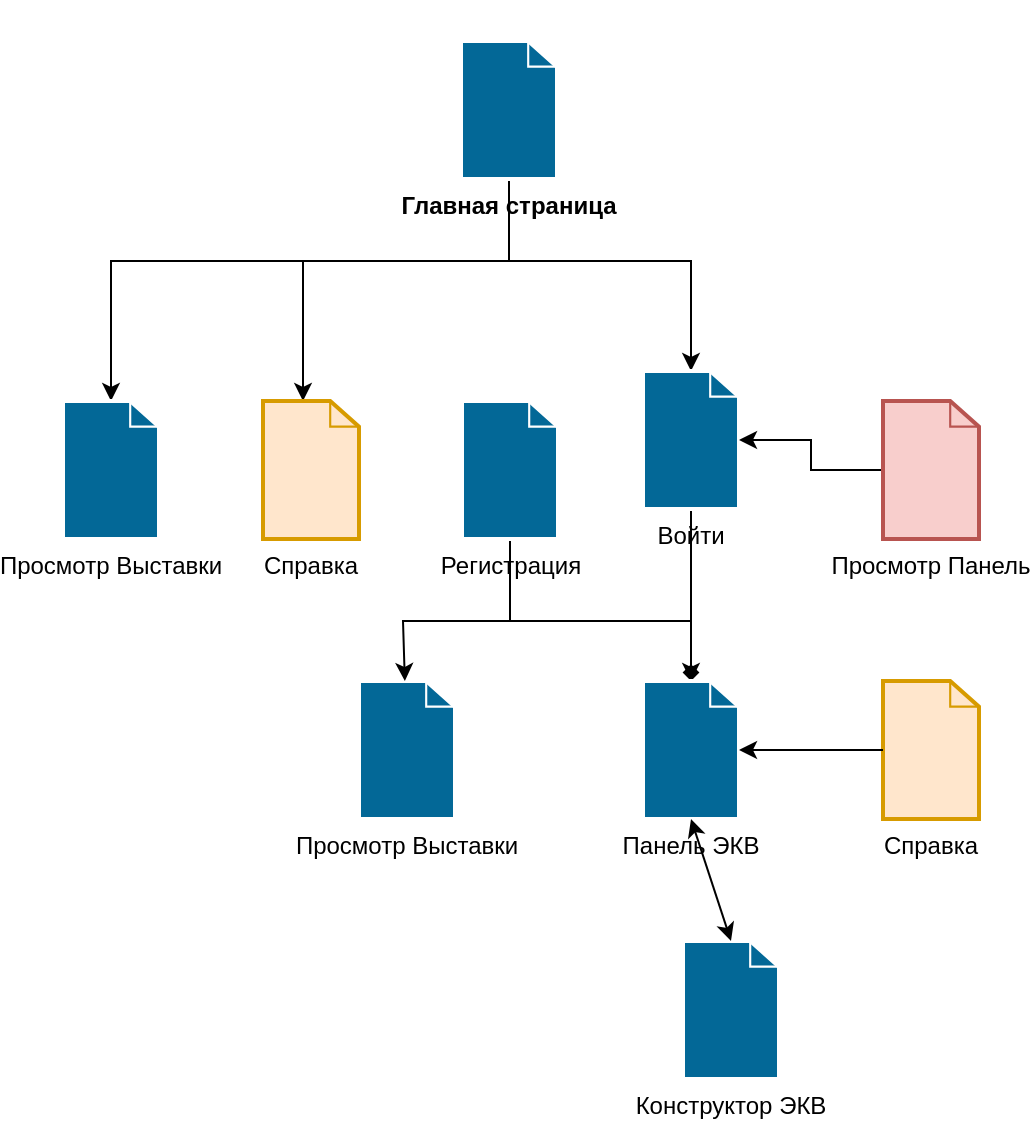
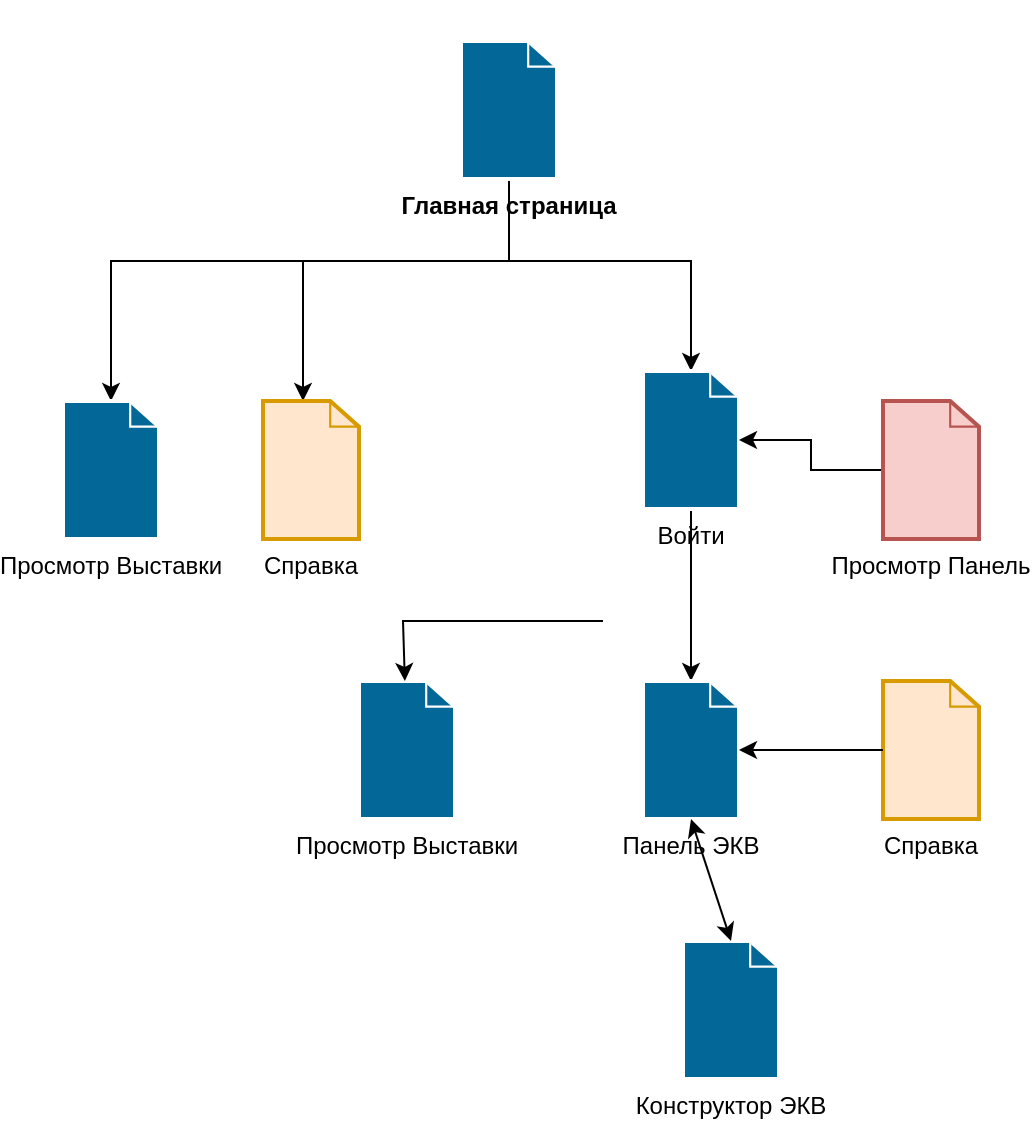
(510, 470) -> none
(691, 618) -> (691, 618)
(646, 621) -> none
